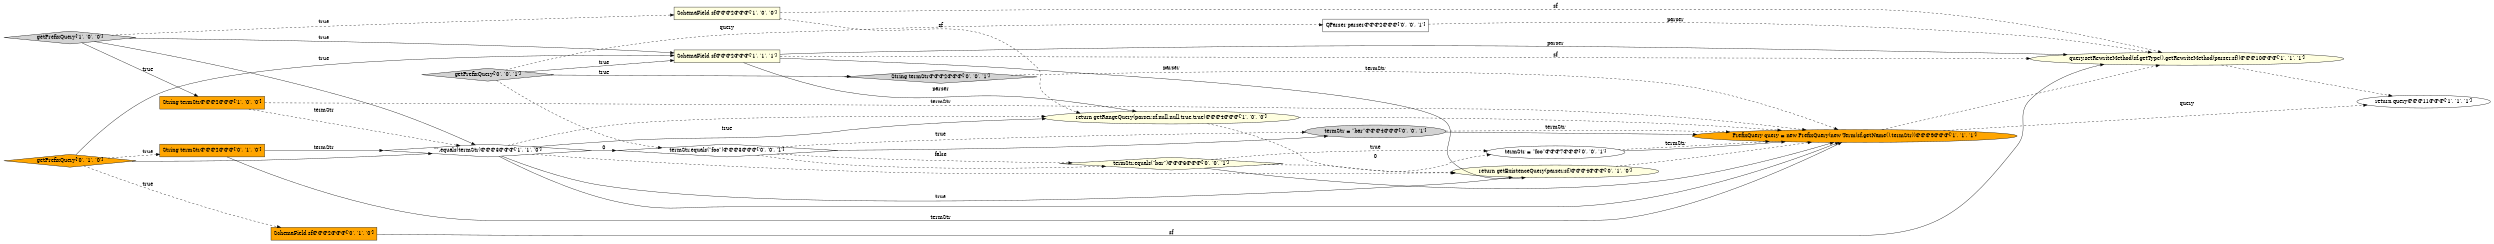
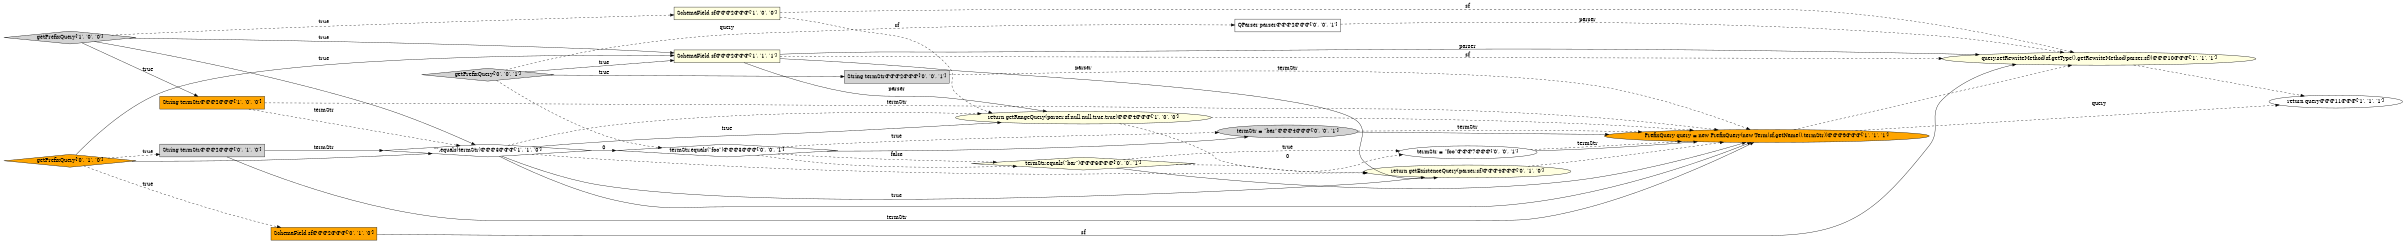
(941, 77) -> (897, 77)
(212, 151) -> (212, 151)
